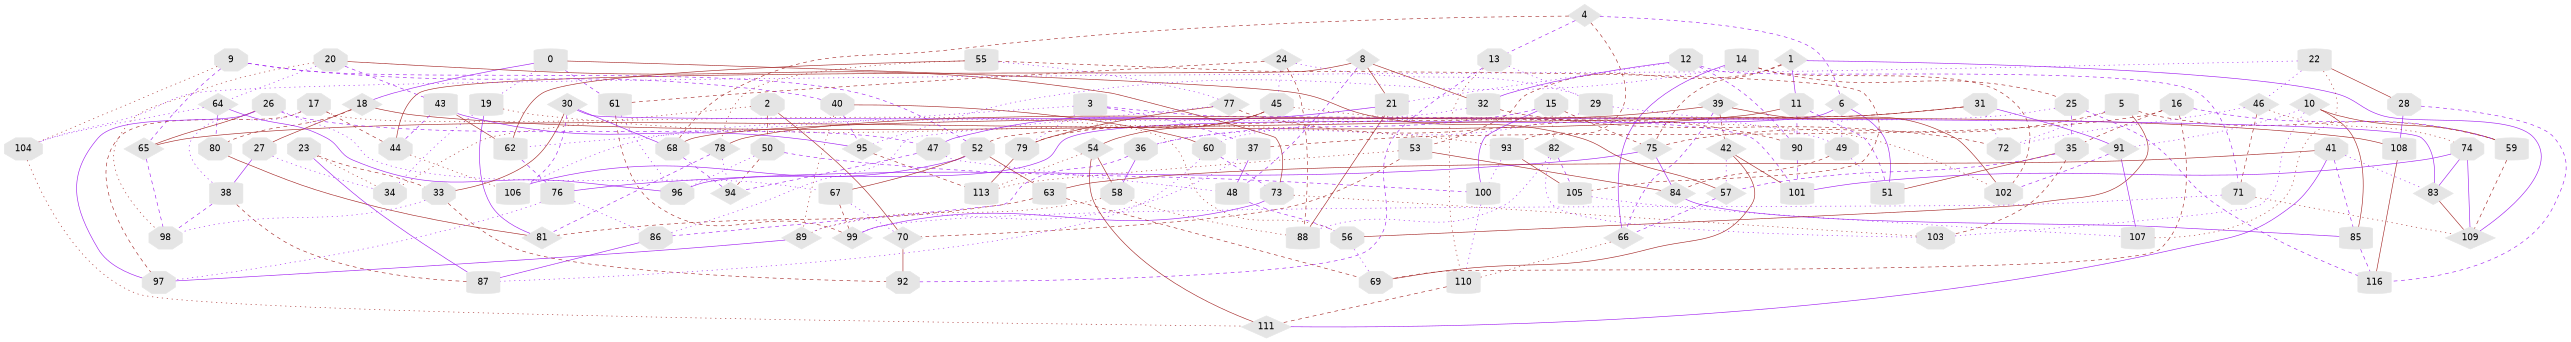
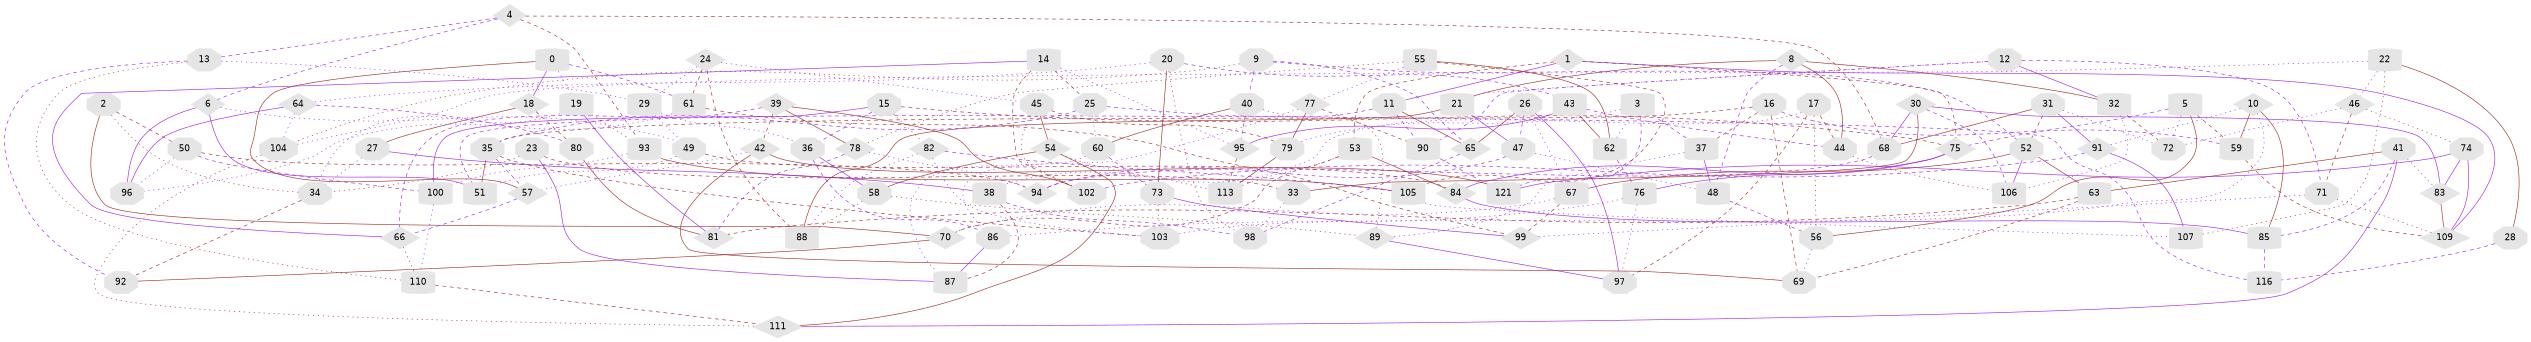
(1885, 131) -> (2079, 125)
(2399, 149) -> none
(1797, 193) -> (1504, 193)
(648, 270) -> (218, 238)
